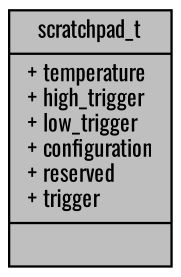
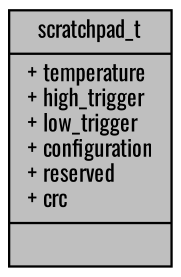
(64, 200) -> (48, 200)
